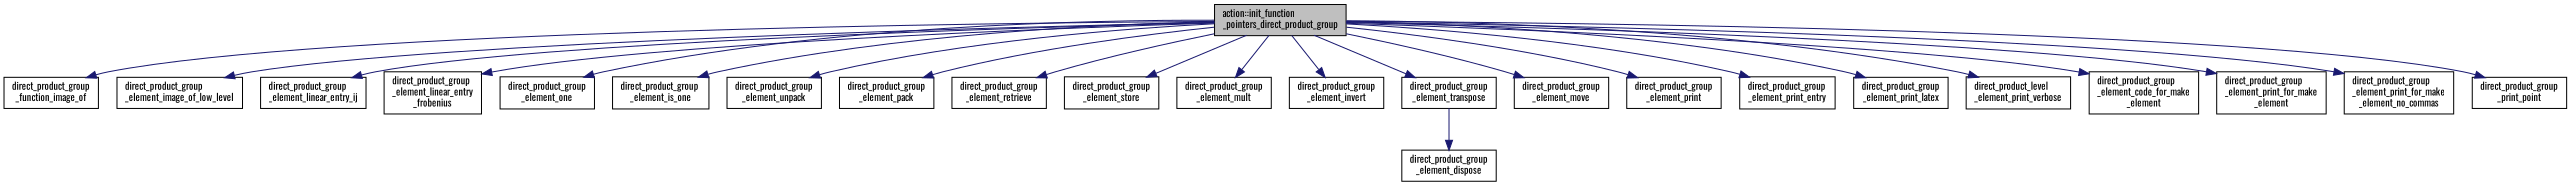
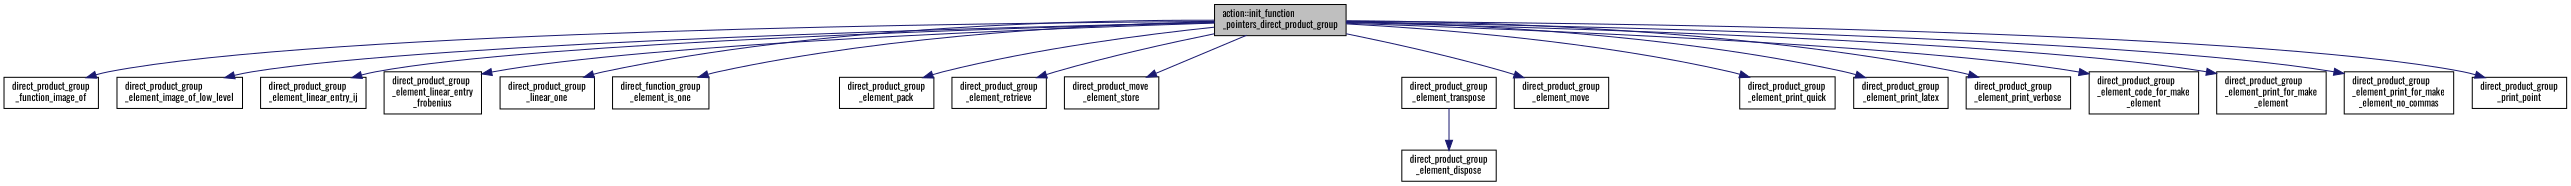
(1360, 55) -> none
(547, 93) -> (547, 93)
(661, 93) -> (661, 93)
(774, 93) -> none
(1112, 93) -> (1112, 93)
(1224, 93) -> none
(1337, 93) -> none
(1674, 93) -> none
(1787, 93) -> (1787, 93)
(2018, 93) -> (2018, 93)
